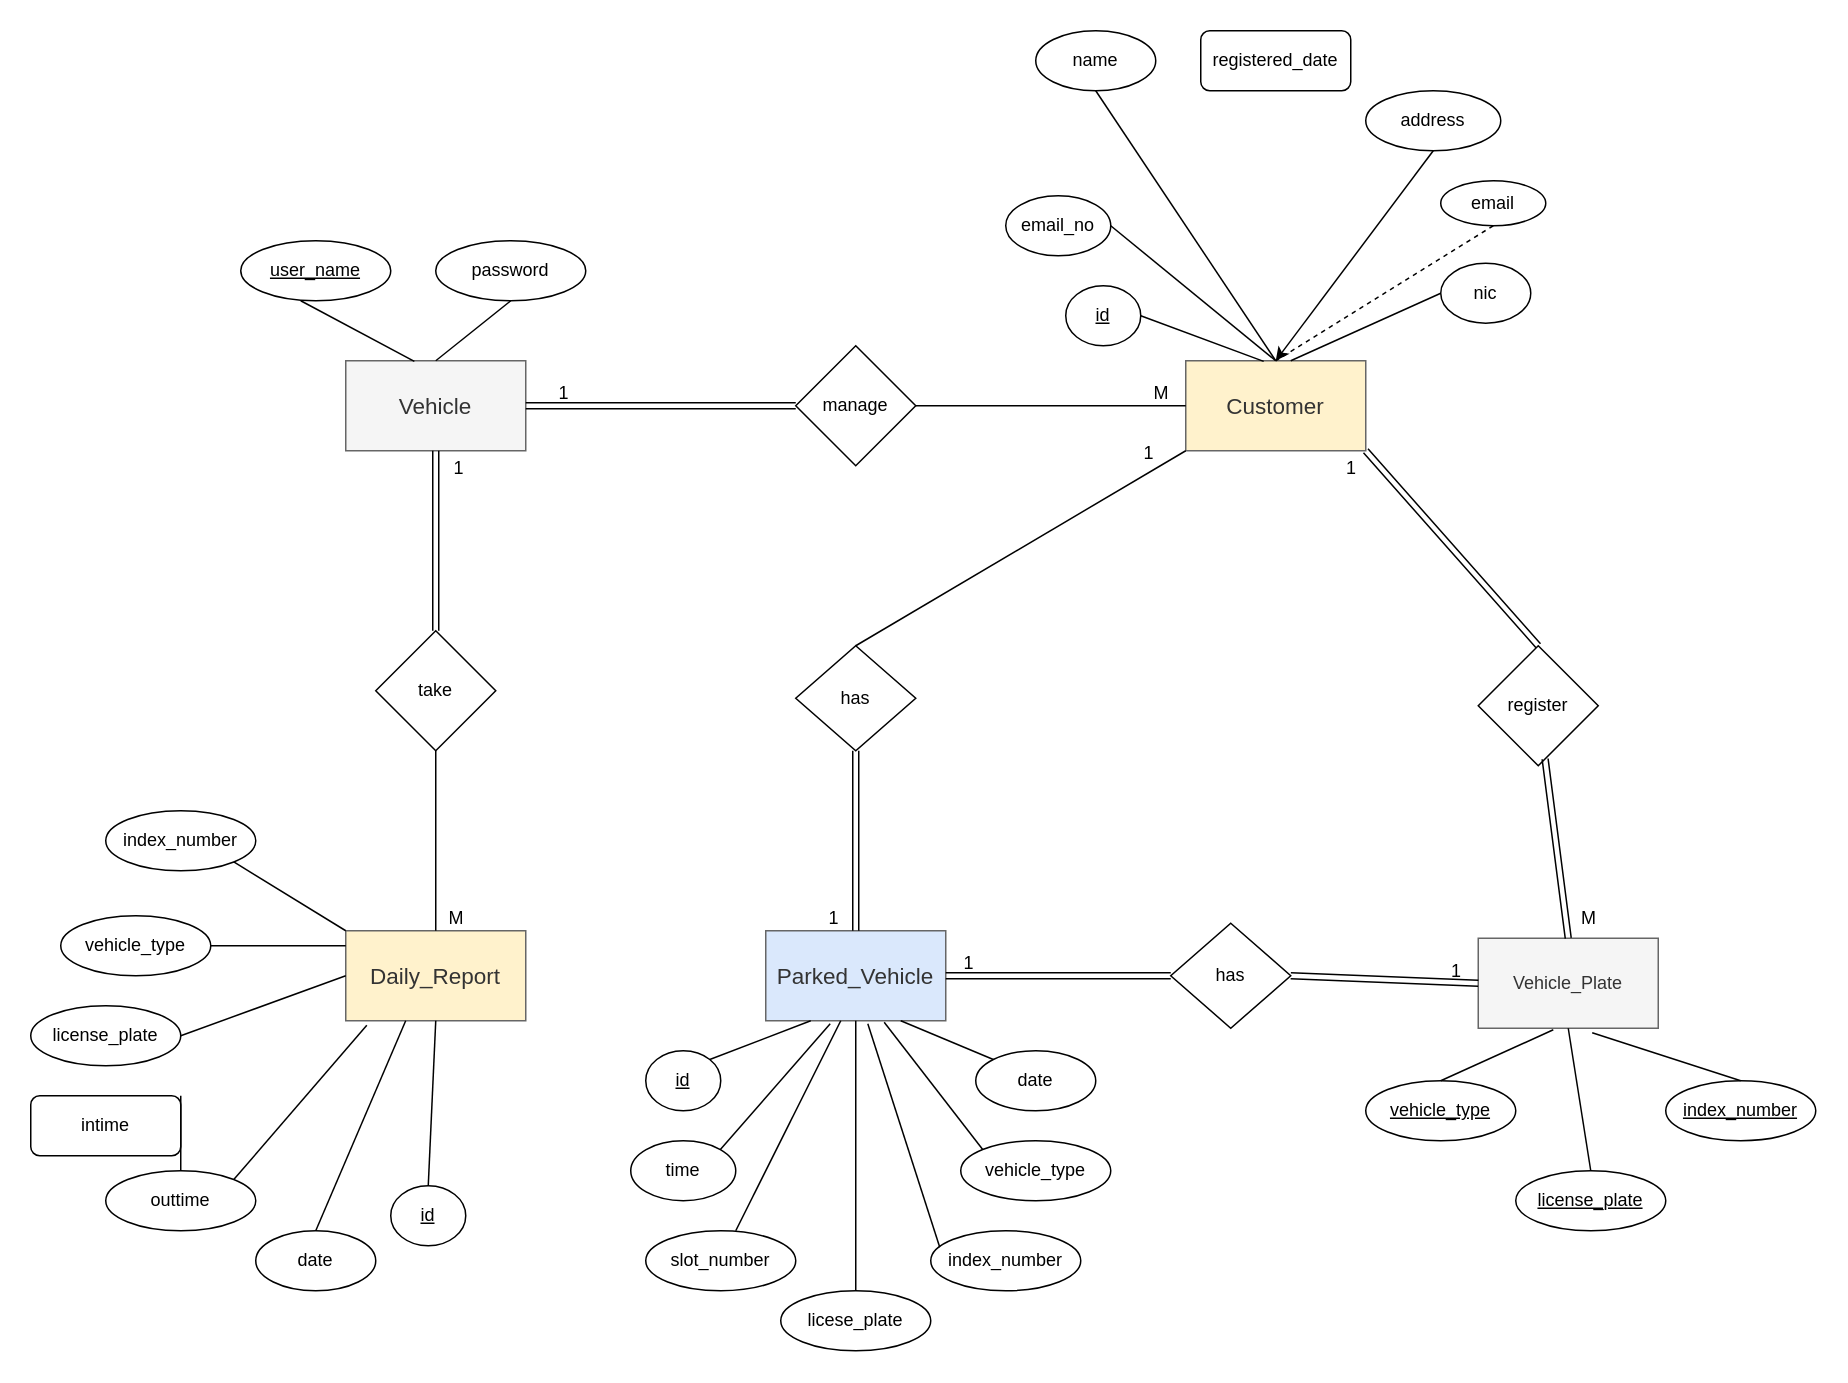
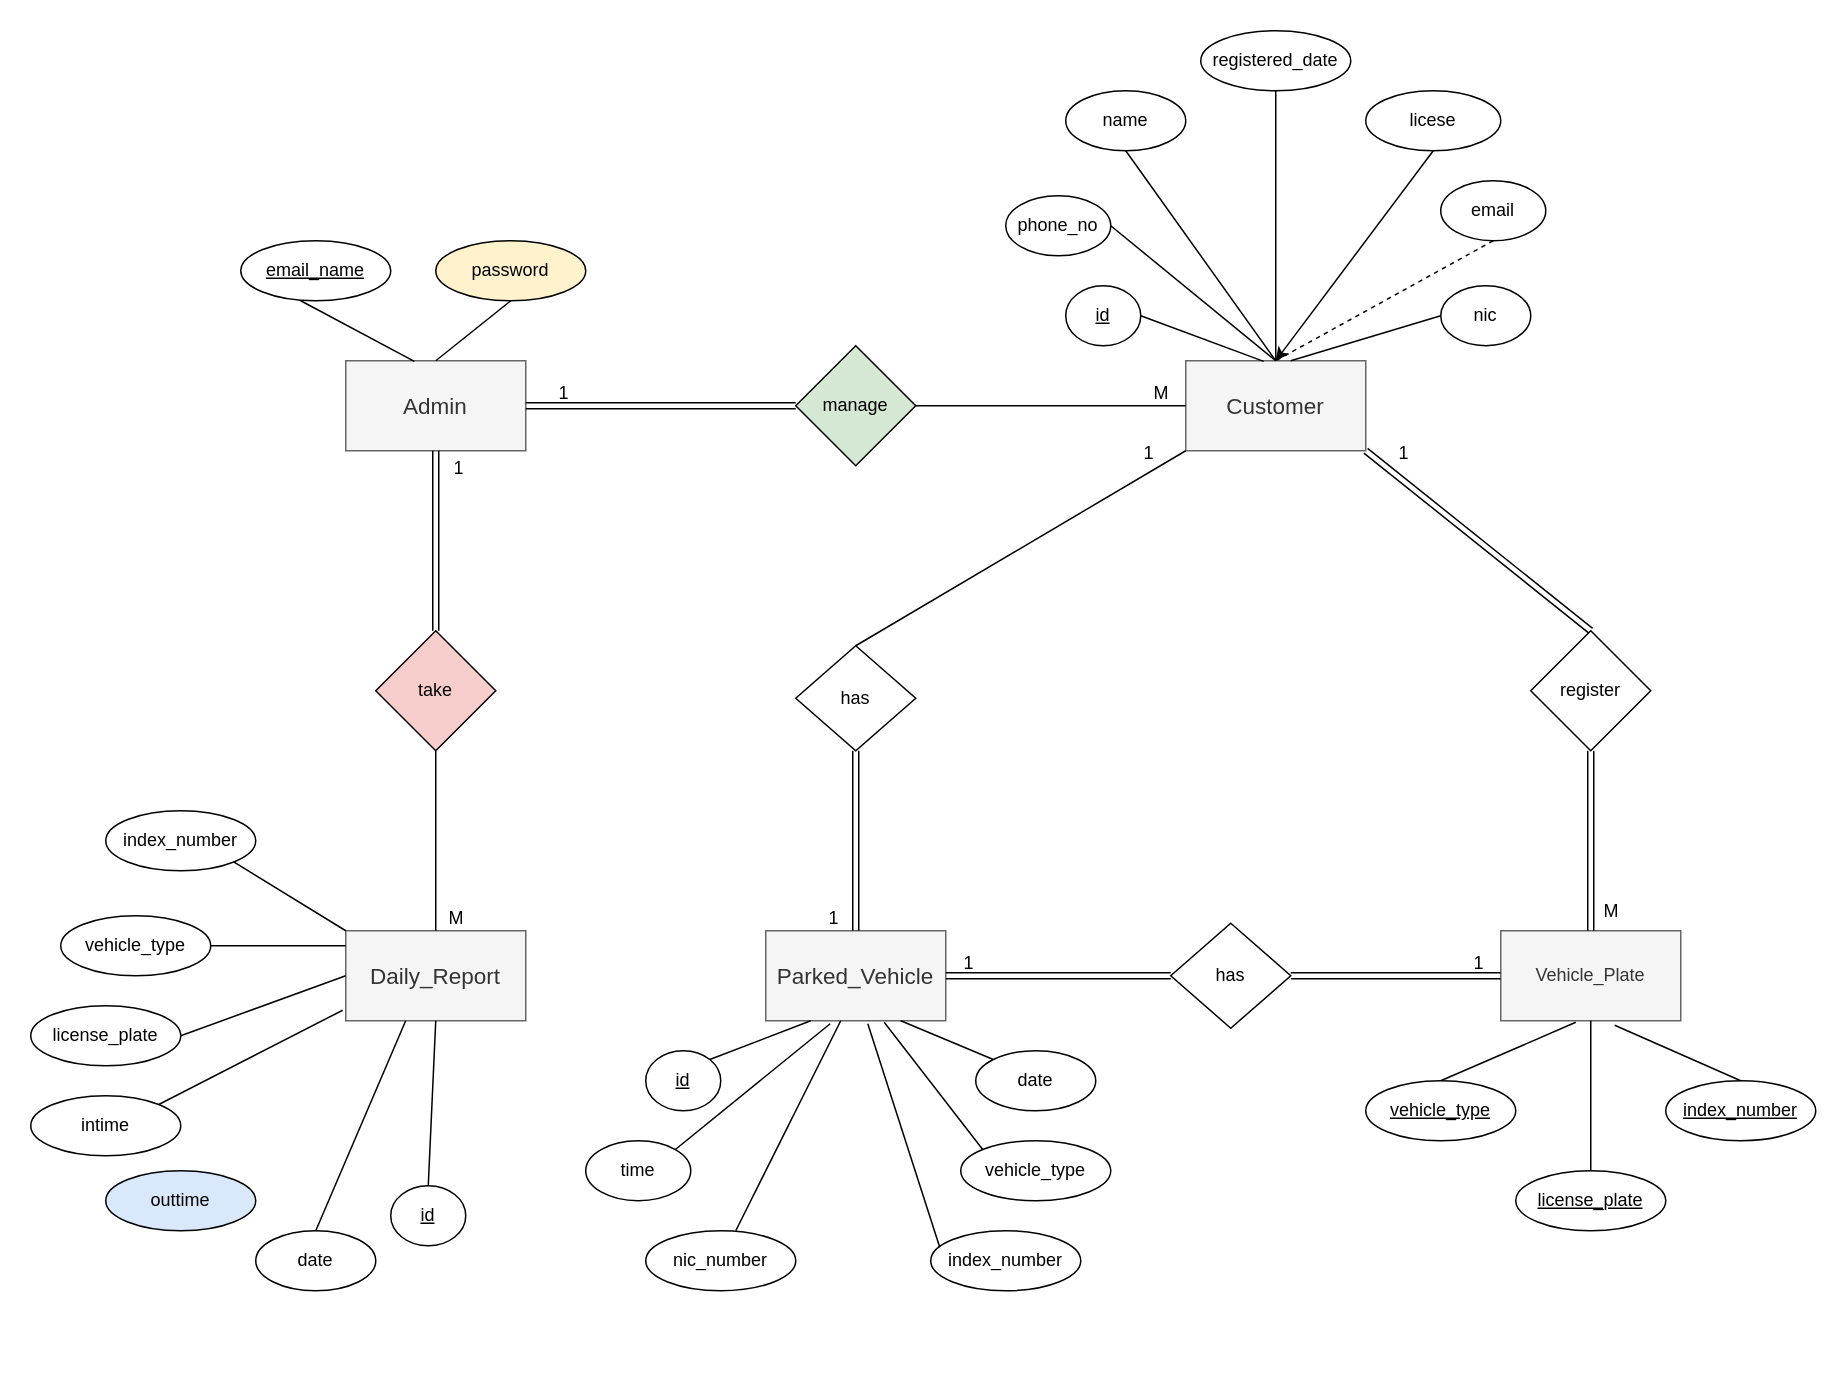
(1096, 61) -> (1126, 121)
(1276, 61) -> (1276, 61)
(1433, 121) -> (1433, 121)
(1493, 203) -> (1493, 211)
none -> (1276, 223)
(1058, 226) -> (1058, 226)
(316, 271) -> (316, 271)
(511, 271) -> (511, 271)
(1486, 293) -> (1486, 316)
(436, 406) -> (436, 406)
(856, 406) -> (856, 406)
(1276, 406) -> (1276, 406)
(436, 691) -> (436, 691)
(1538, 706) -> (1591, 691)
(436, 976) -> (436, 976)
(856, 976) -> (856, 976)
(1568, 983) -> (1591, 976)
(300, 1103) -> none
(106, 1126) -> (106, 1126)
(181, 1133) -> (251, 1057)
(856, 1156) -> none
(683, 1171) -> (638, 1171)
(181, 1201) -> (181, 1201)
(721, 1261) -> (721, 1261)
(856, 1321) -> none
